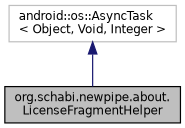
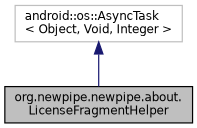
(93, 105) -> (99, 105)
